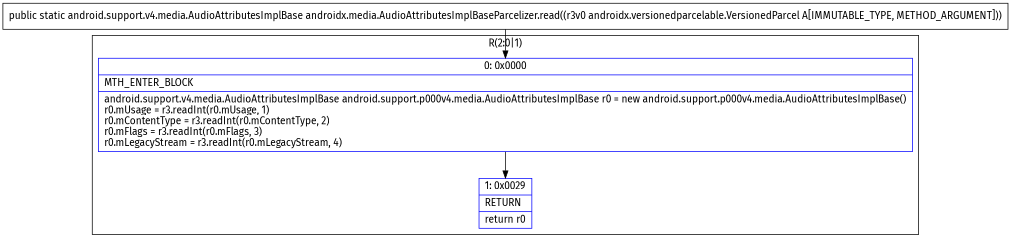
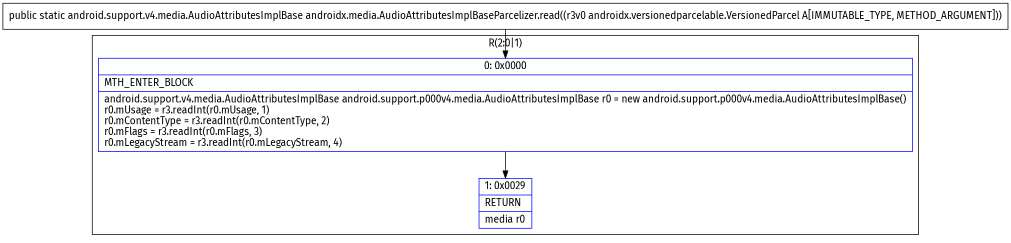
(505, 220) -> (505, 220)
